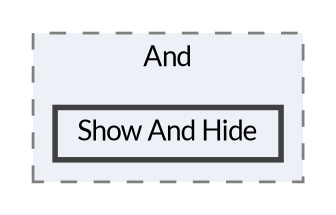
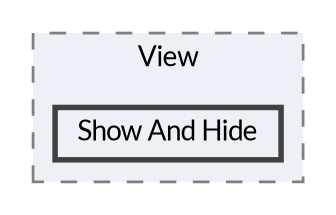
(168, 59) -> (168, 59)
